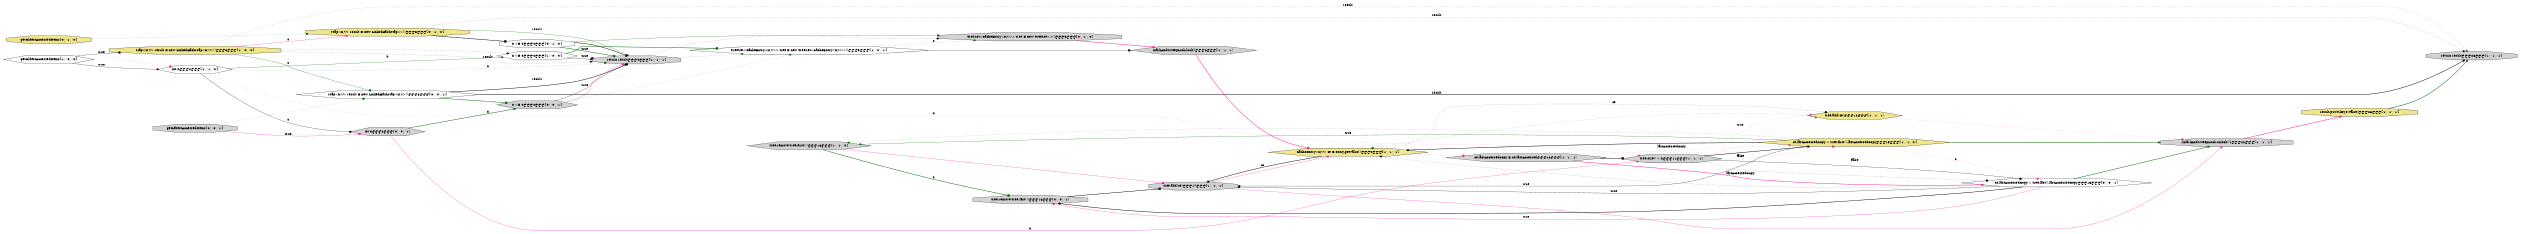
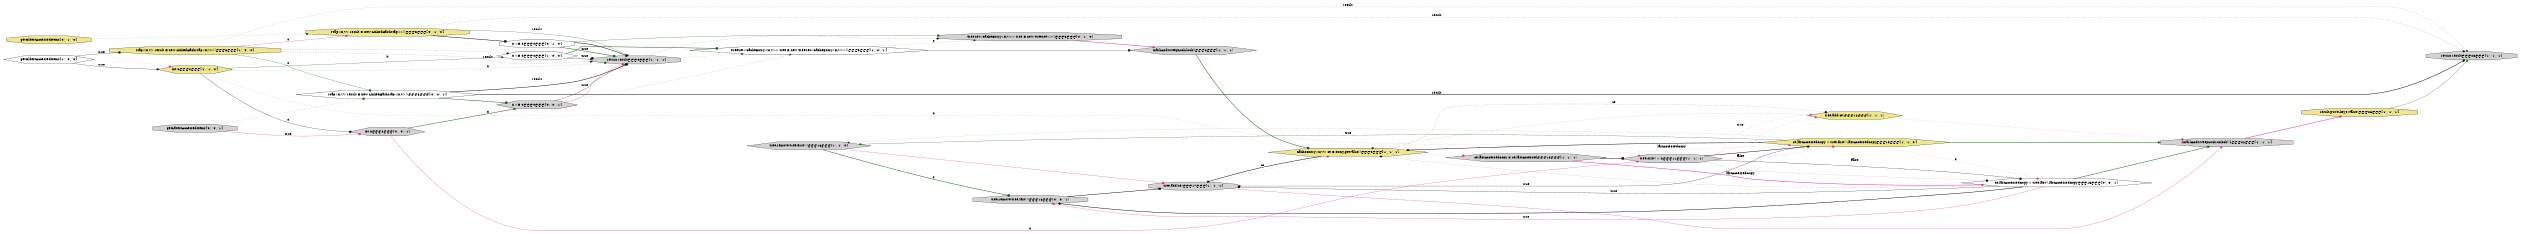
(115, 57) -> (115, 57)
(195, 70) -> (195, 70)
(2431, 92) -> (2431, 92)
(1242, 113) -> (1242, 113)
(1269, 169) -> (1269, 169)
